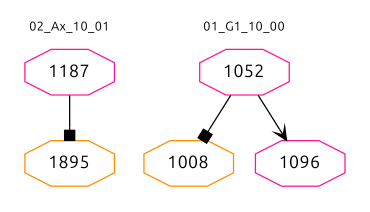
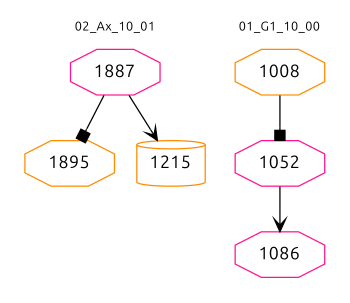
(70, 72) -> (115, 72)
(220, 112) -> (280, 112)
none -> (171, 163)
(300, 163) -> (280, 255)
